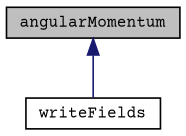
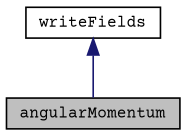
(93, 77) -> (93, 77)
